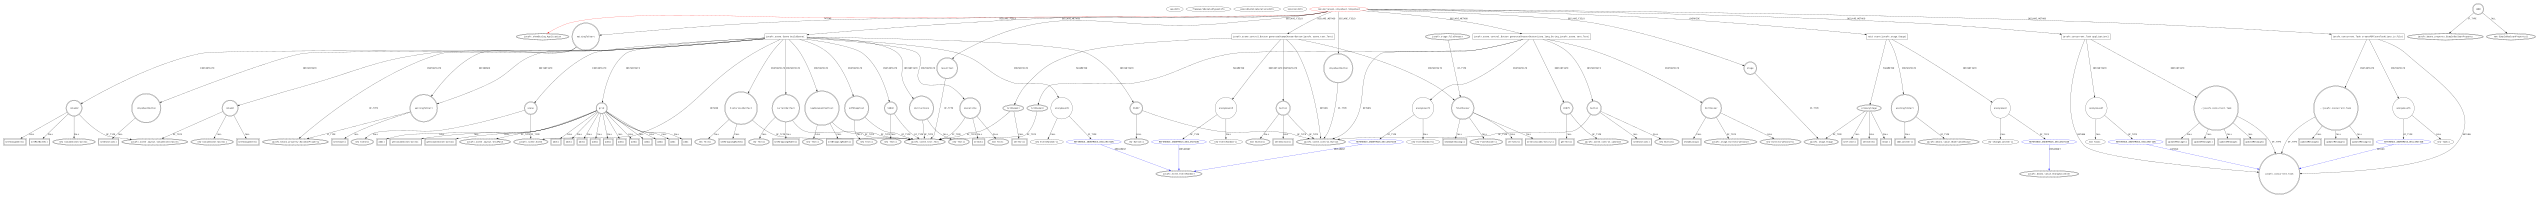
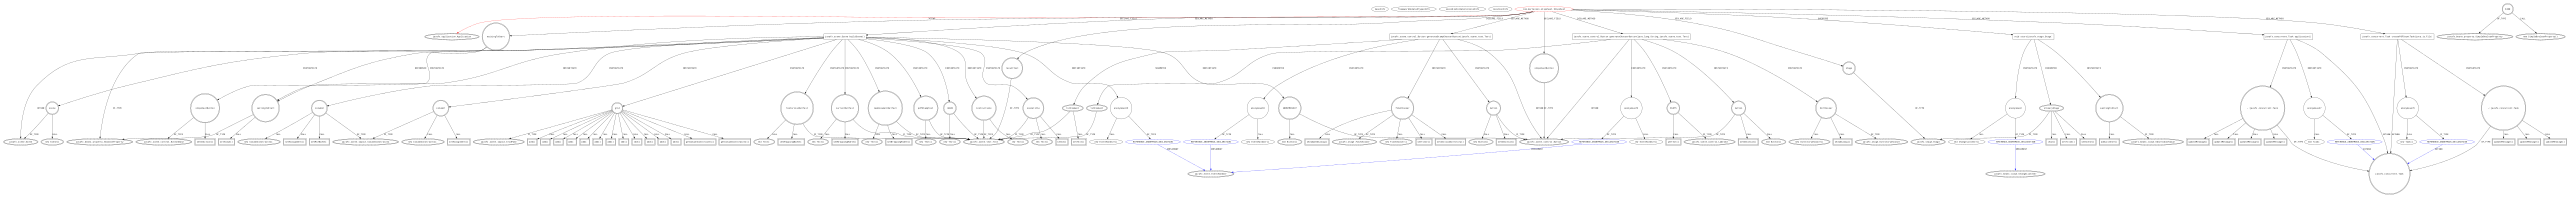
(543, 37) -> (452, 37)
(1454, 68) -> (1377, 126)
(1136, 108) -> (1290, 108)
none -> (164, 142)
